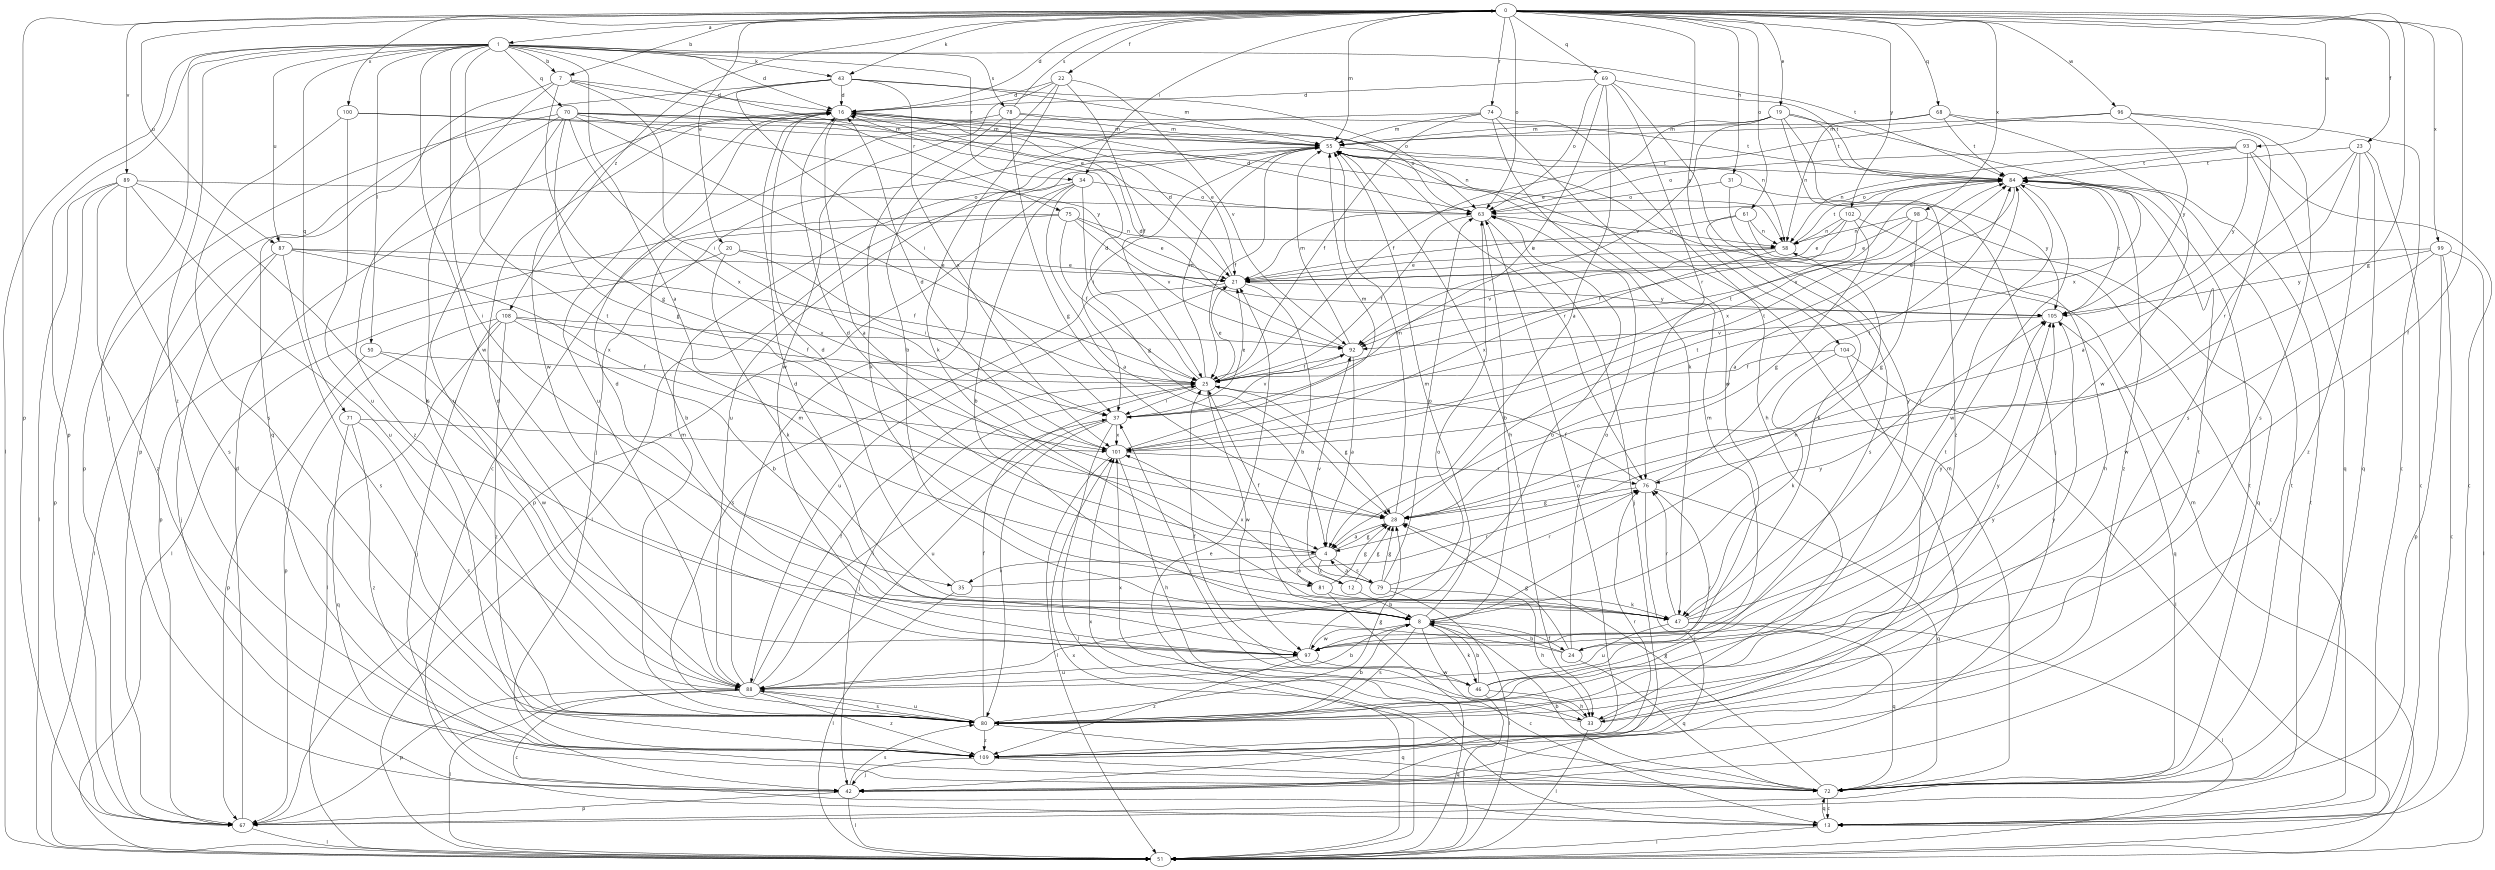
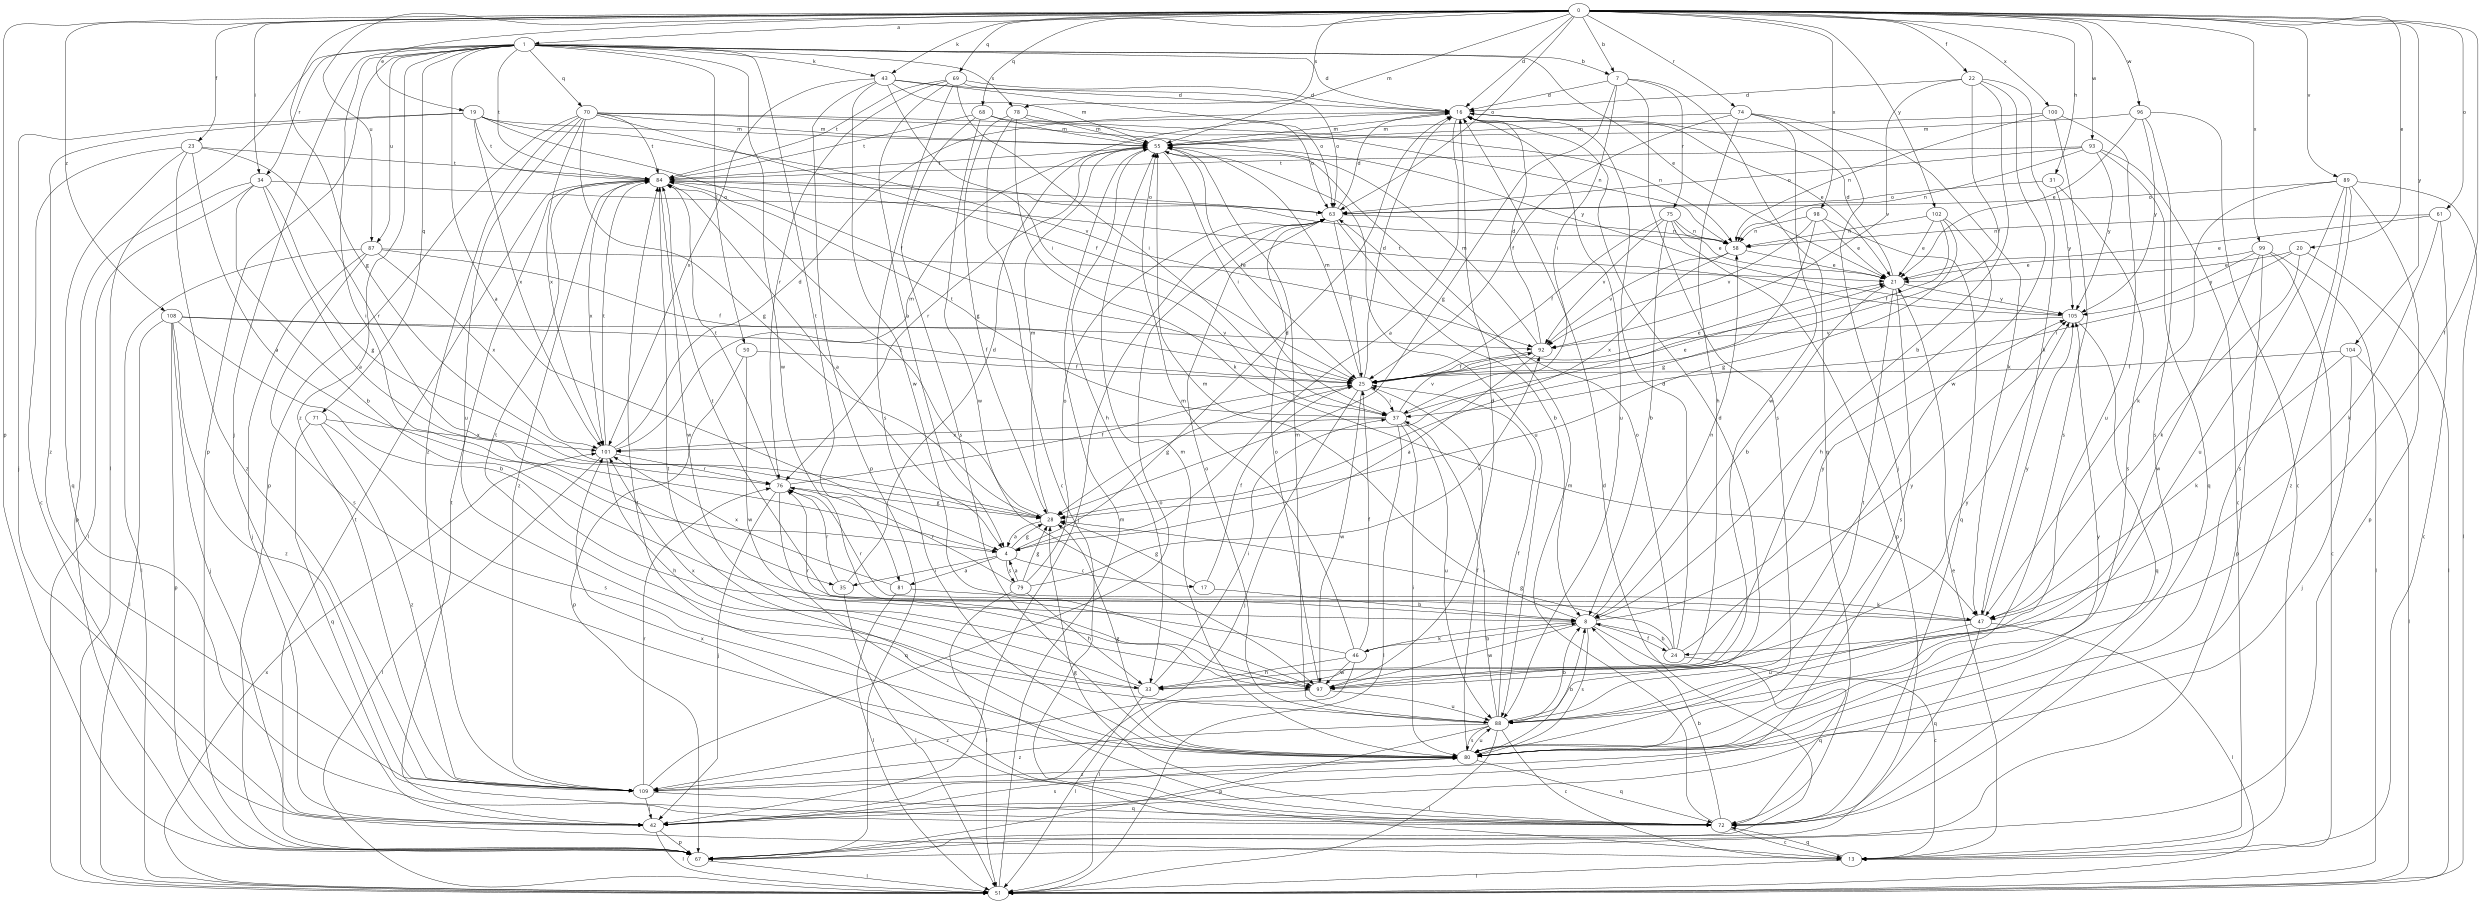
(1151, 24) -> (1312, 77)
(1909, 401) -> (885, 418)
(840, 486) -> (1864, 503)
(1358, 556) -> none
(1351, 588) -> (1204, 588)
(1419, 669) -> (1344, 667)
